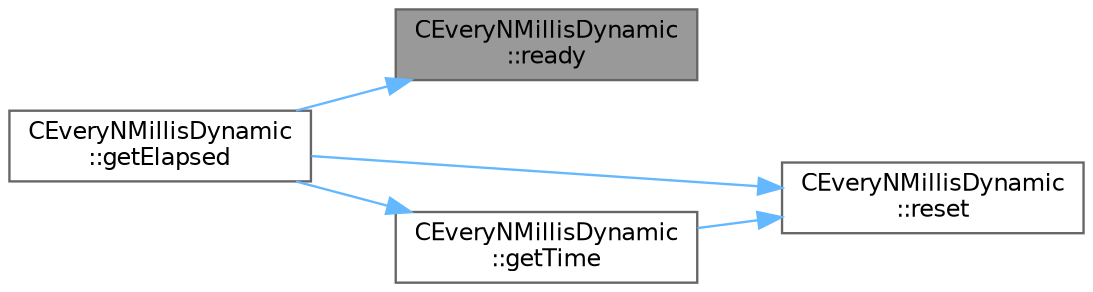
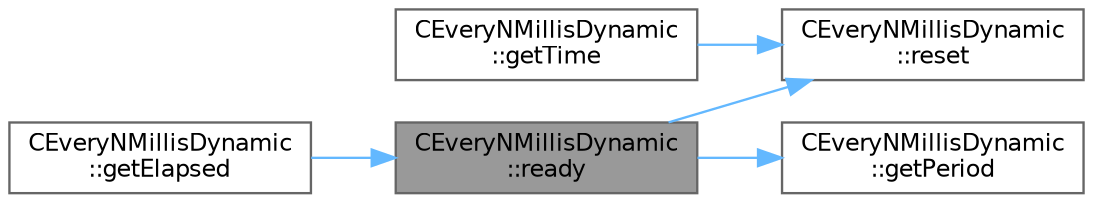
none -> (933, 158)
(535, 171) -> (728, 105)
(342, 194) -> none
